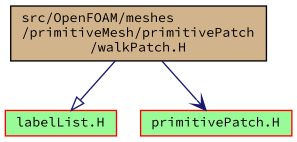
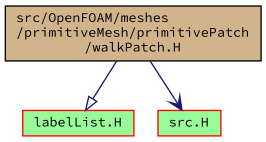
(216, 123) -> (189, 123)
